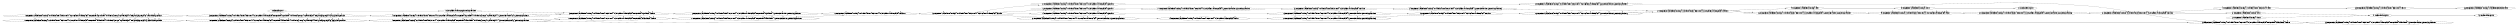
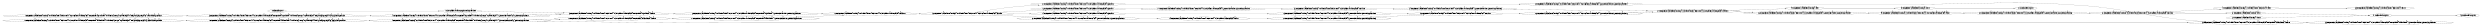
(2486, 8) -> none
